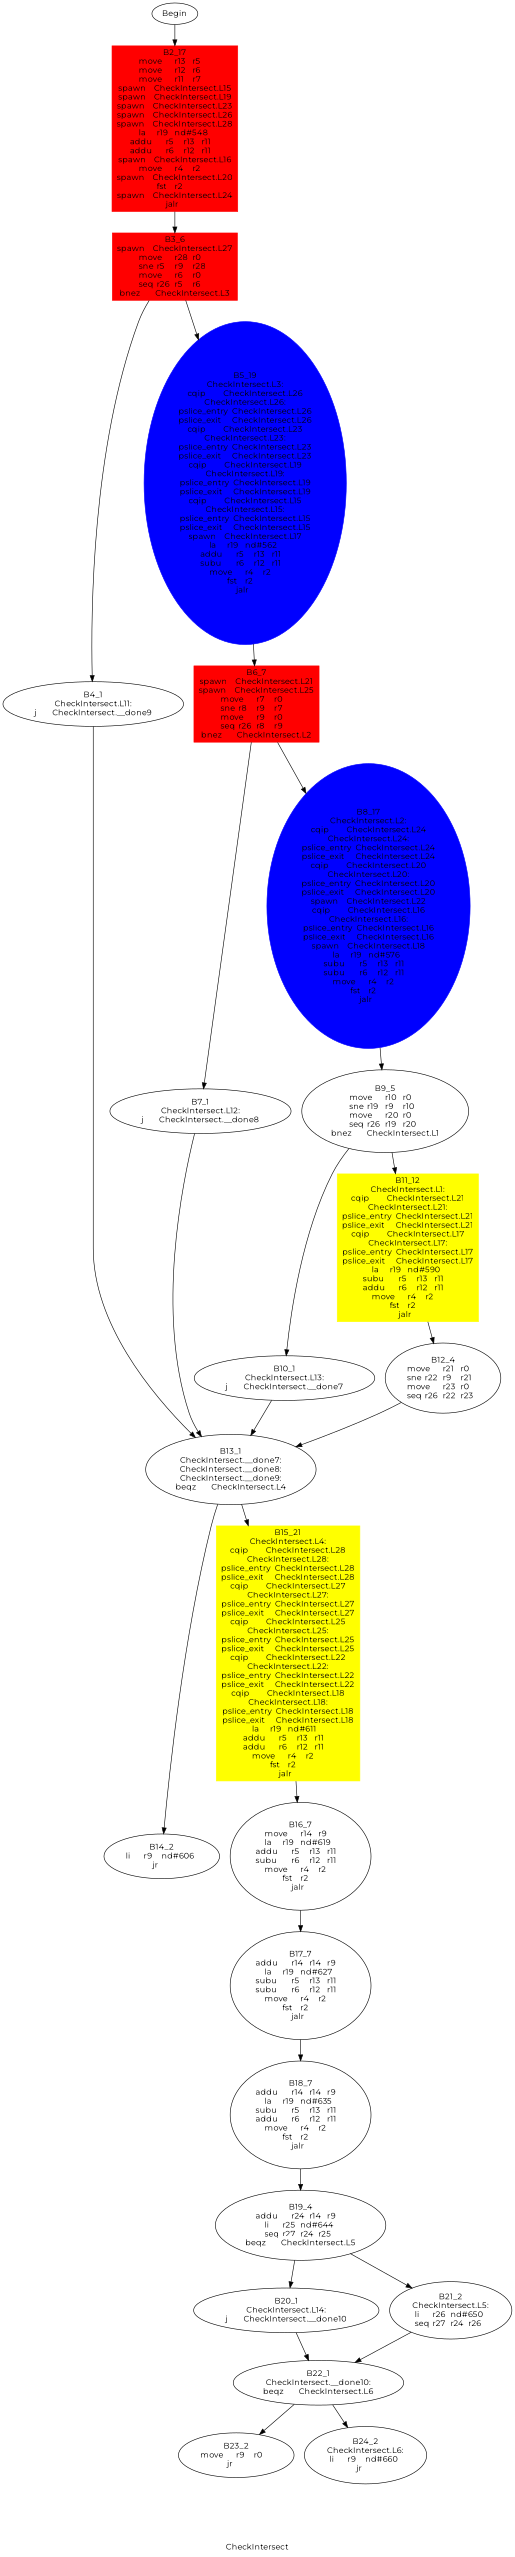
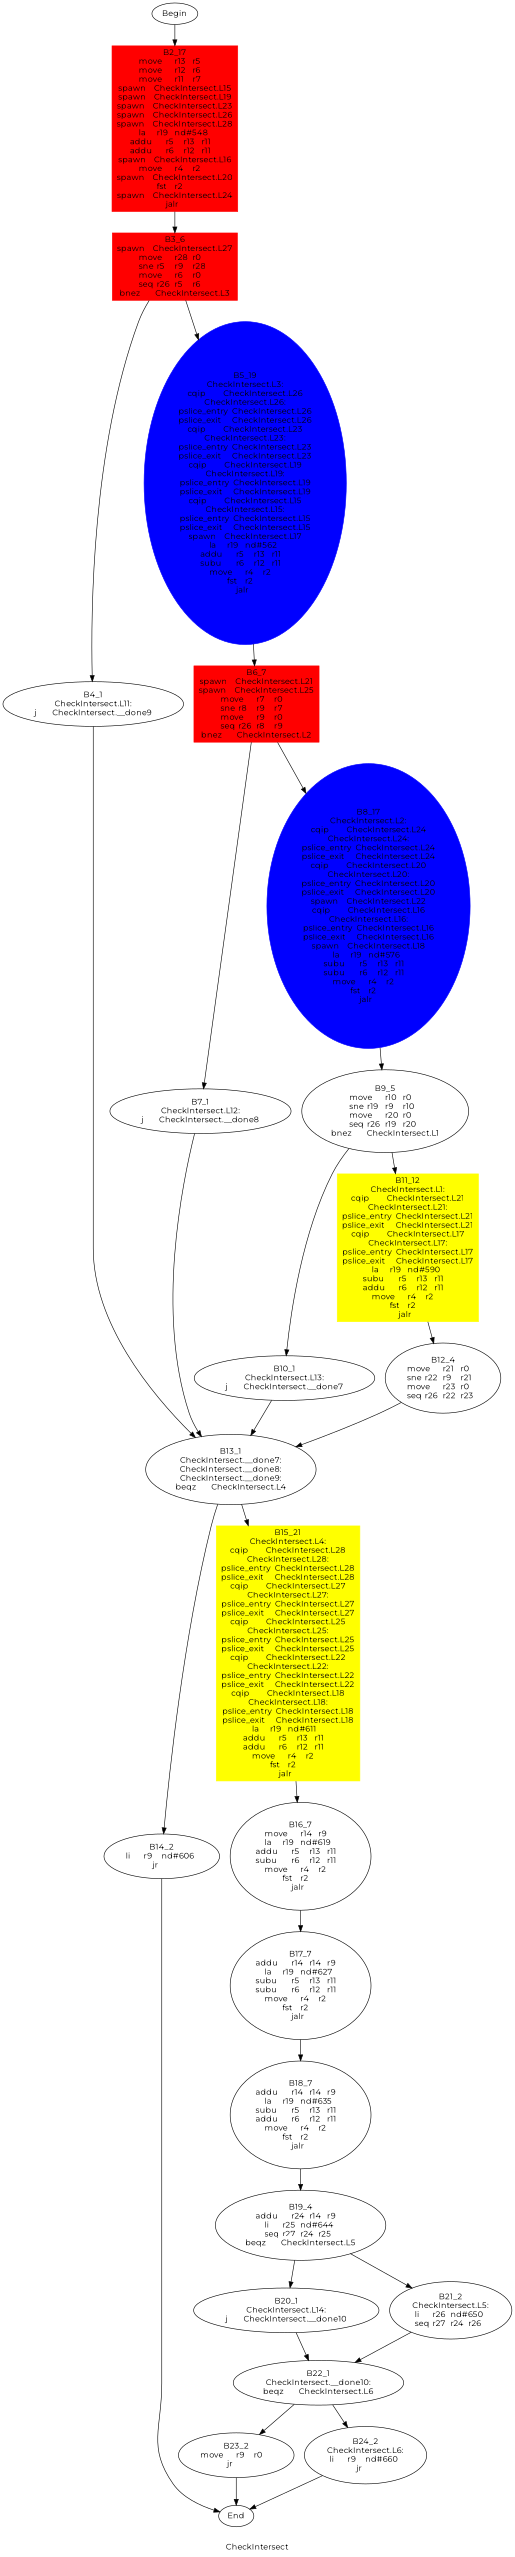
none -> (236, 2516)
